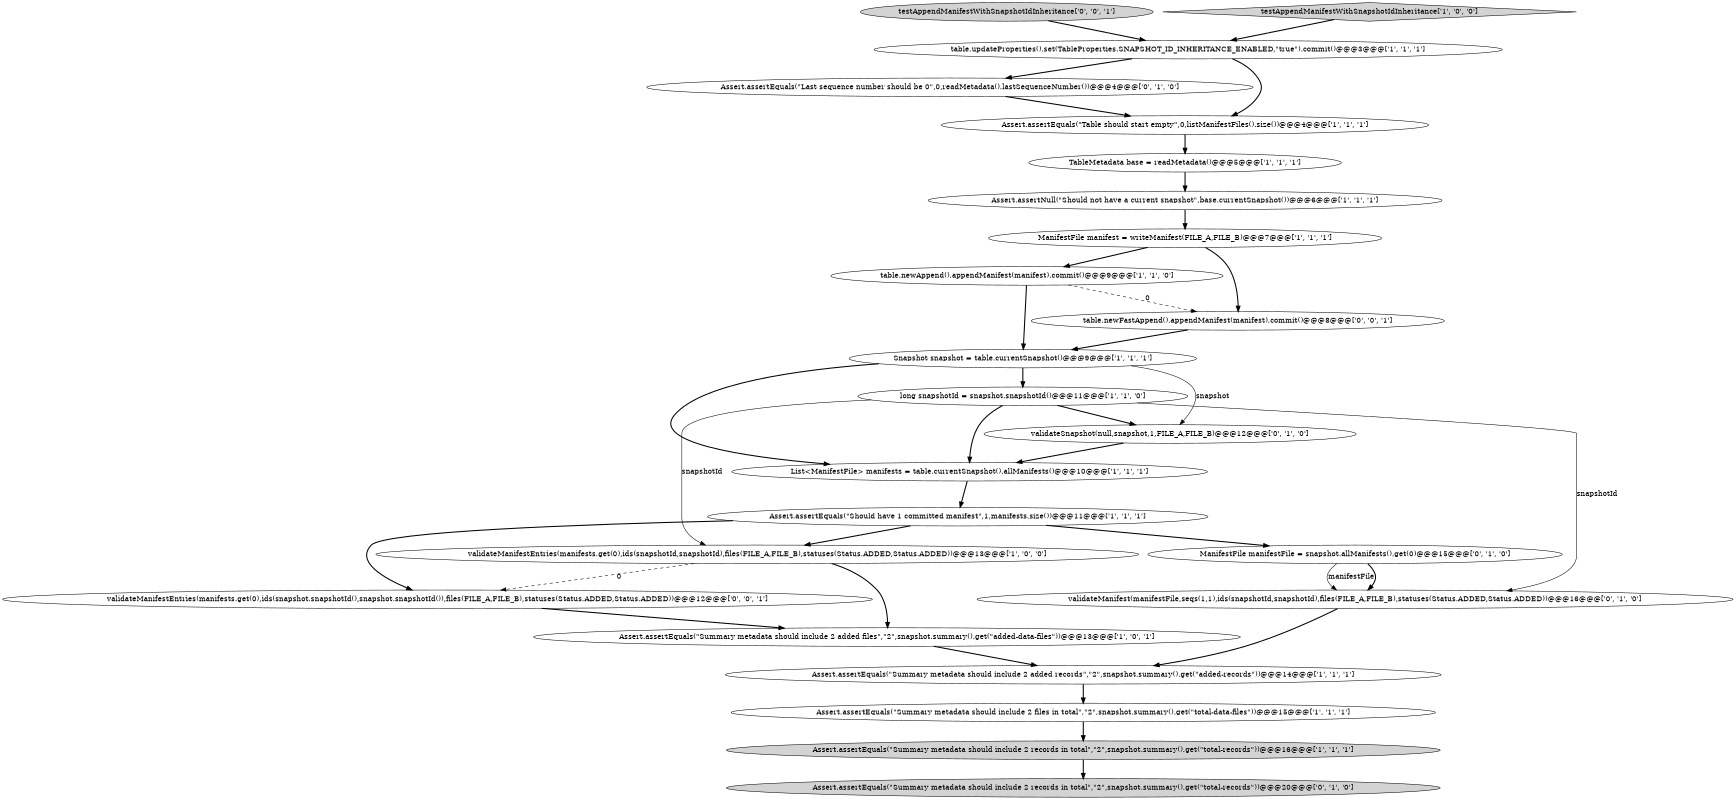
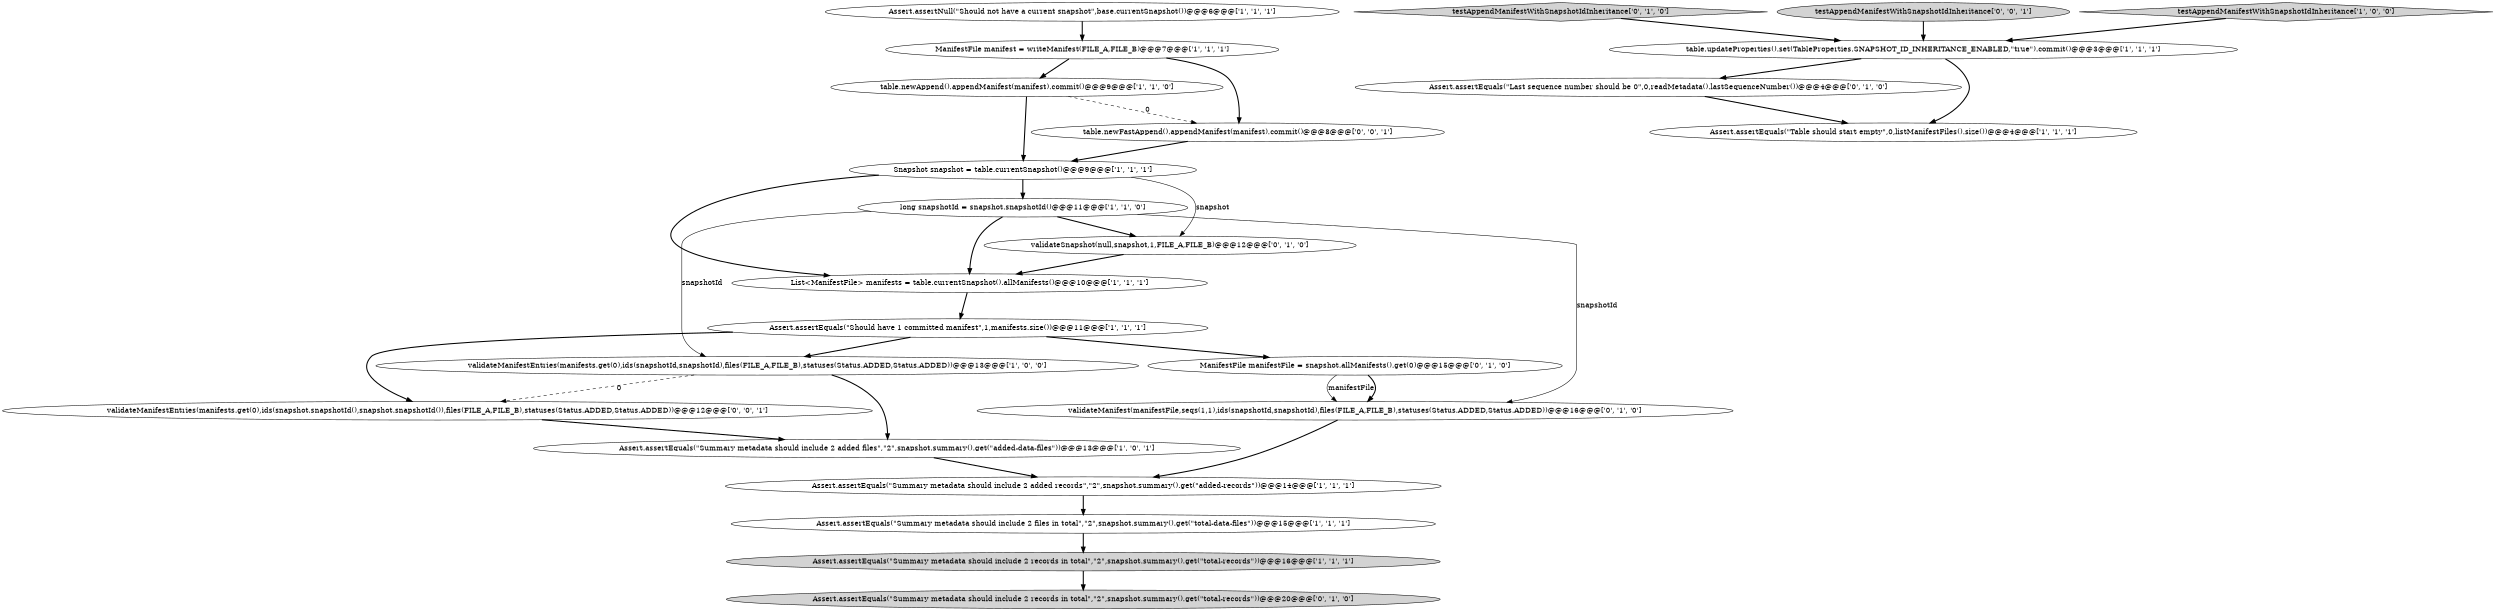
none -> (1561, 12)
(1185, 163) -> none
